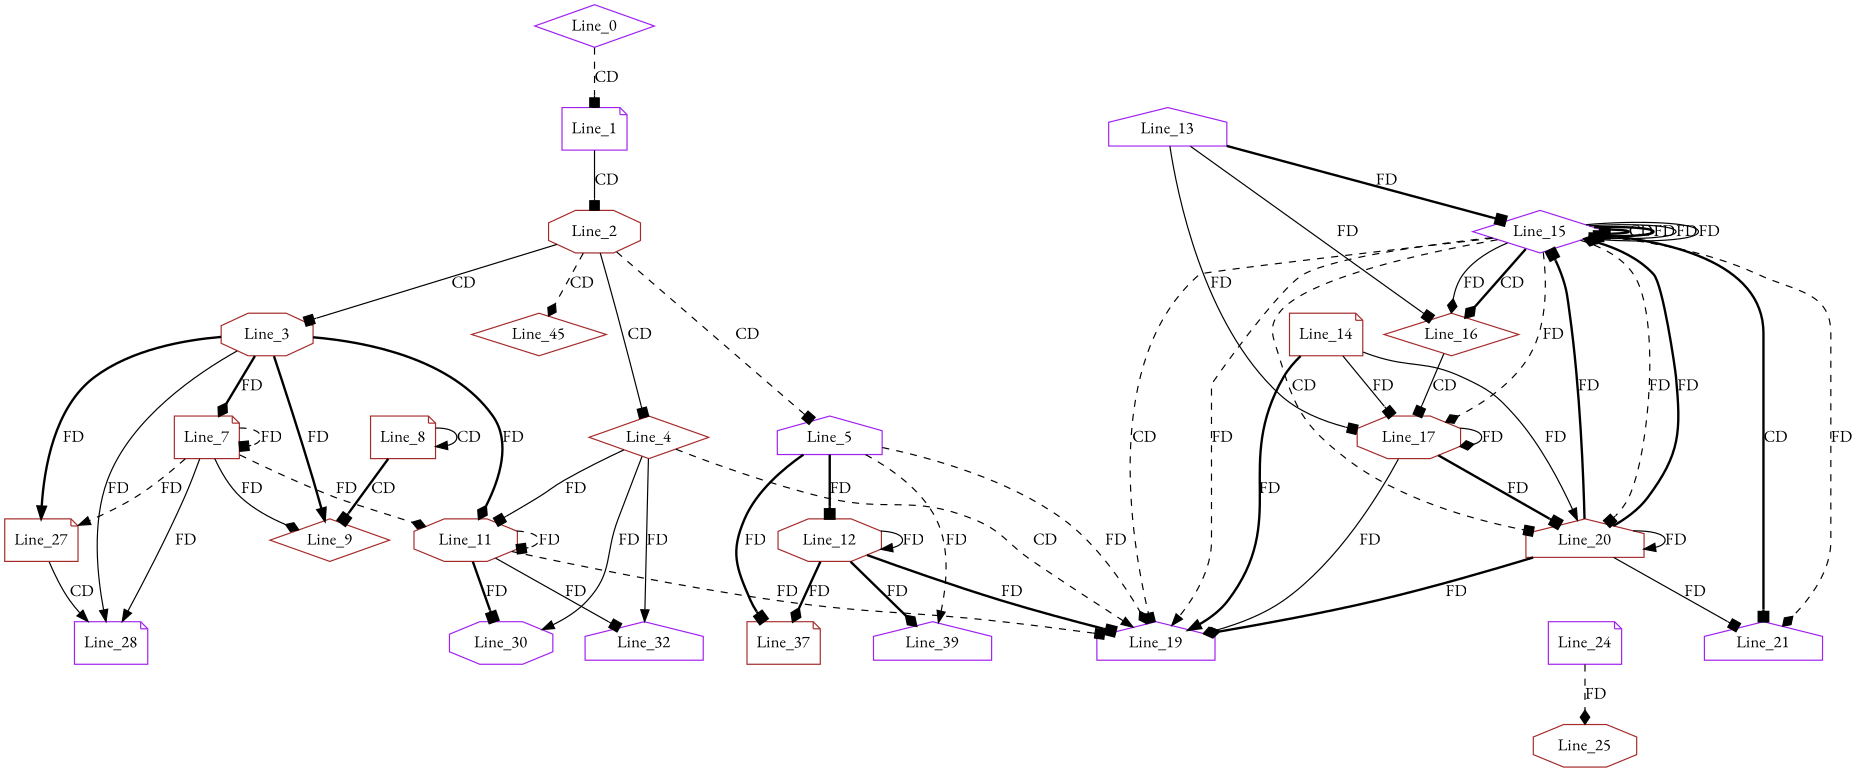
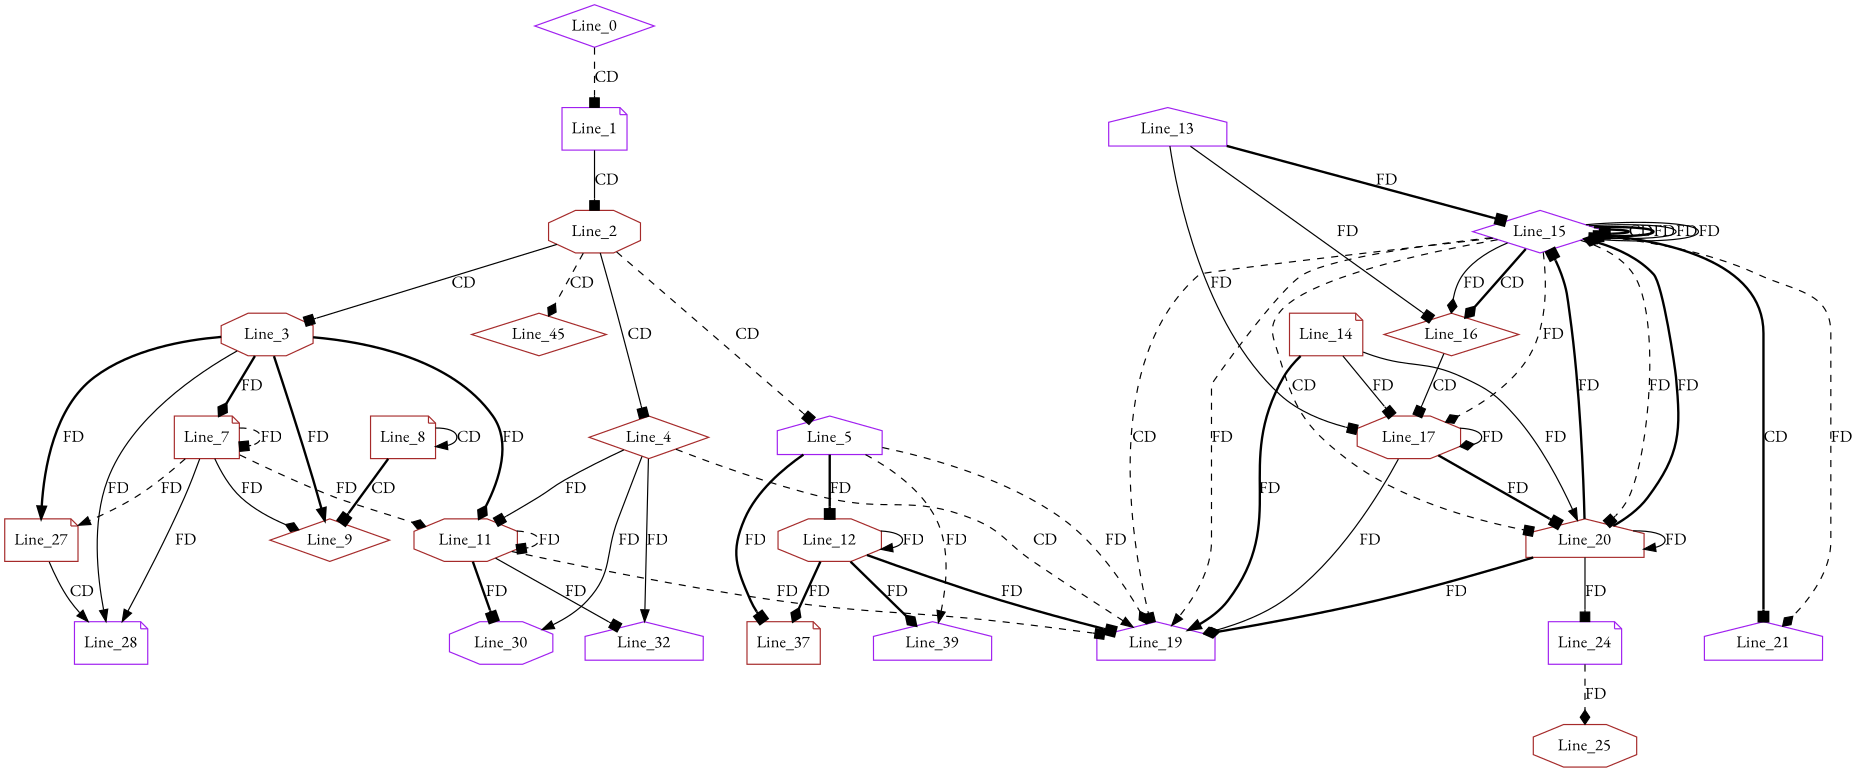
(1671, 590) -> (1585, 584)
